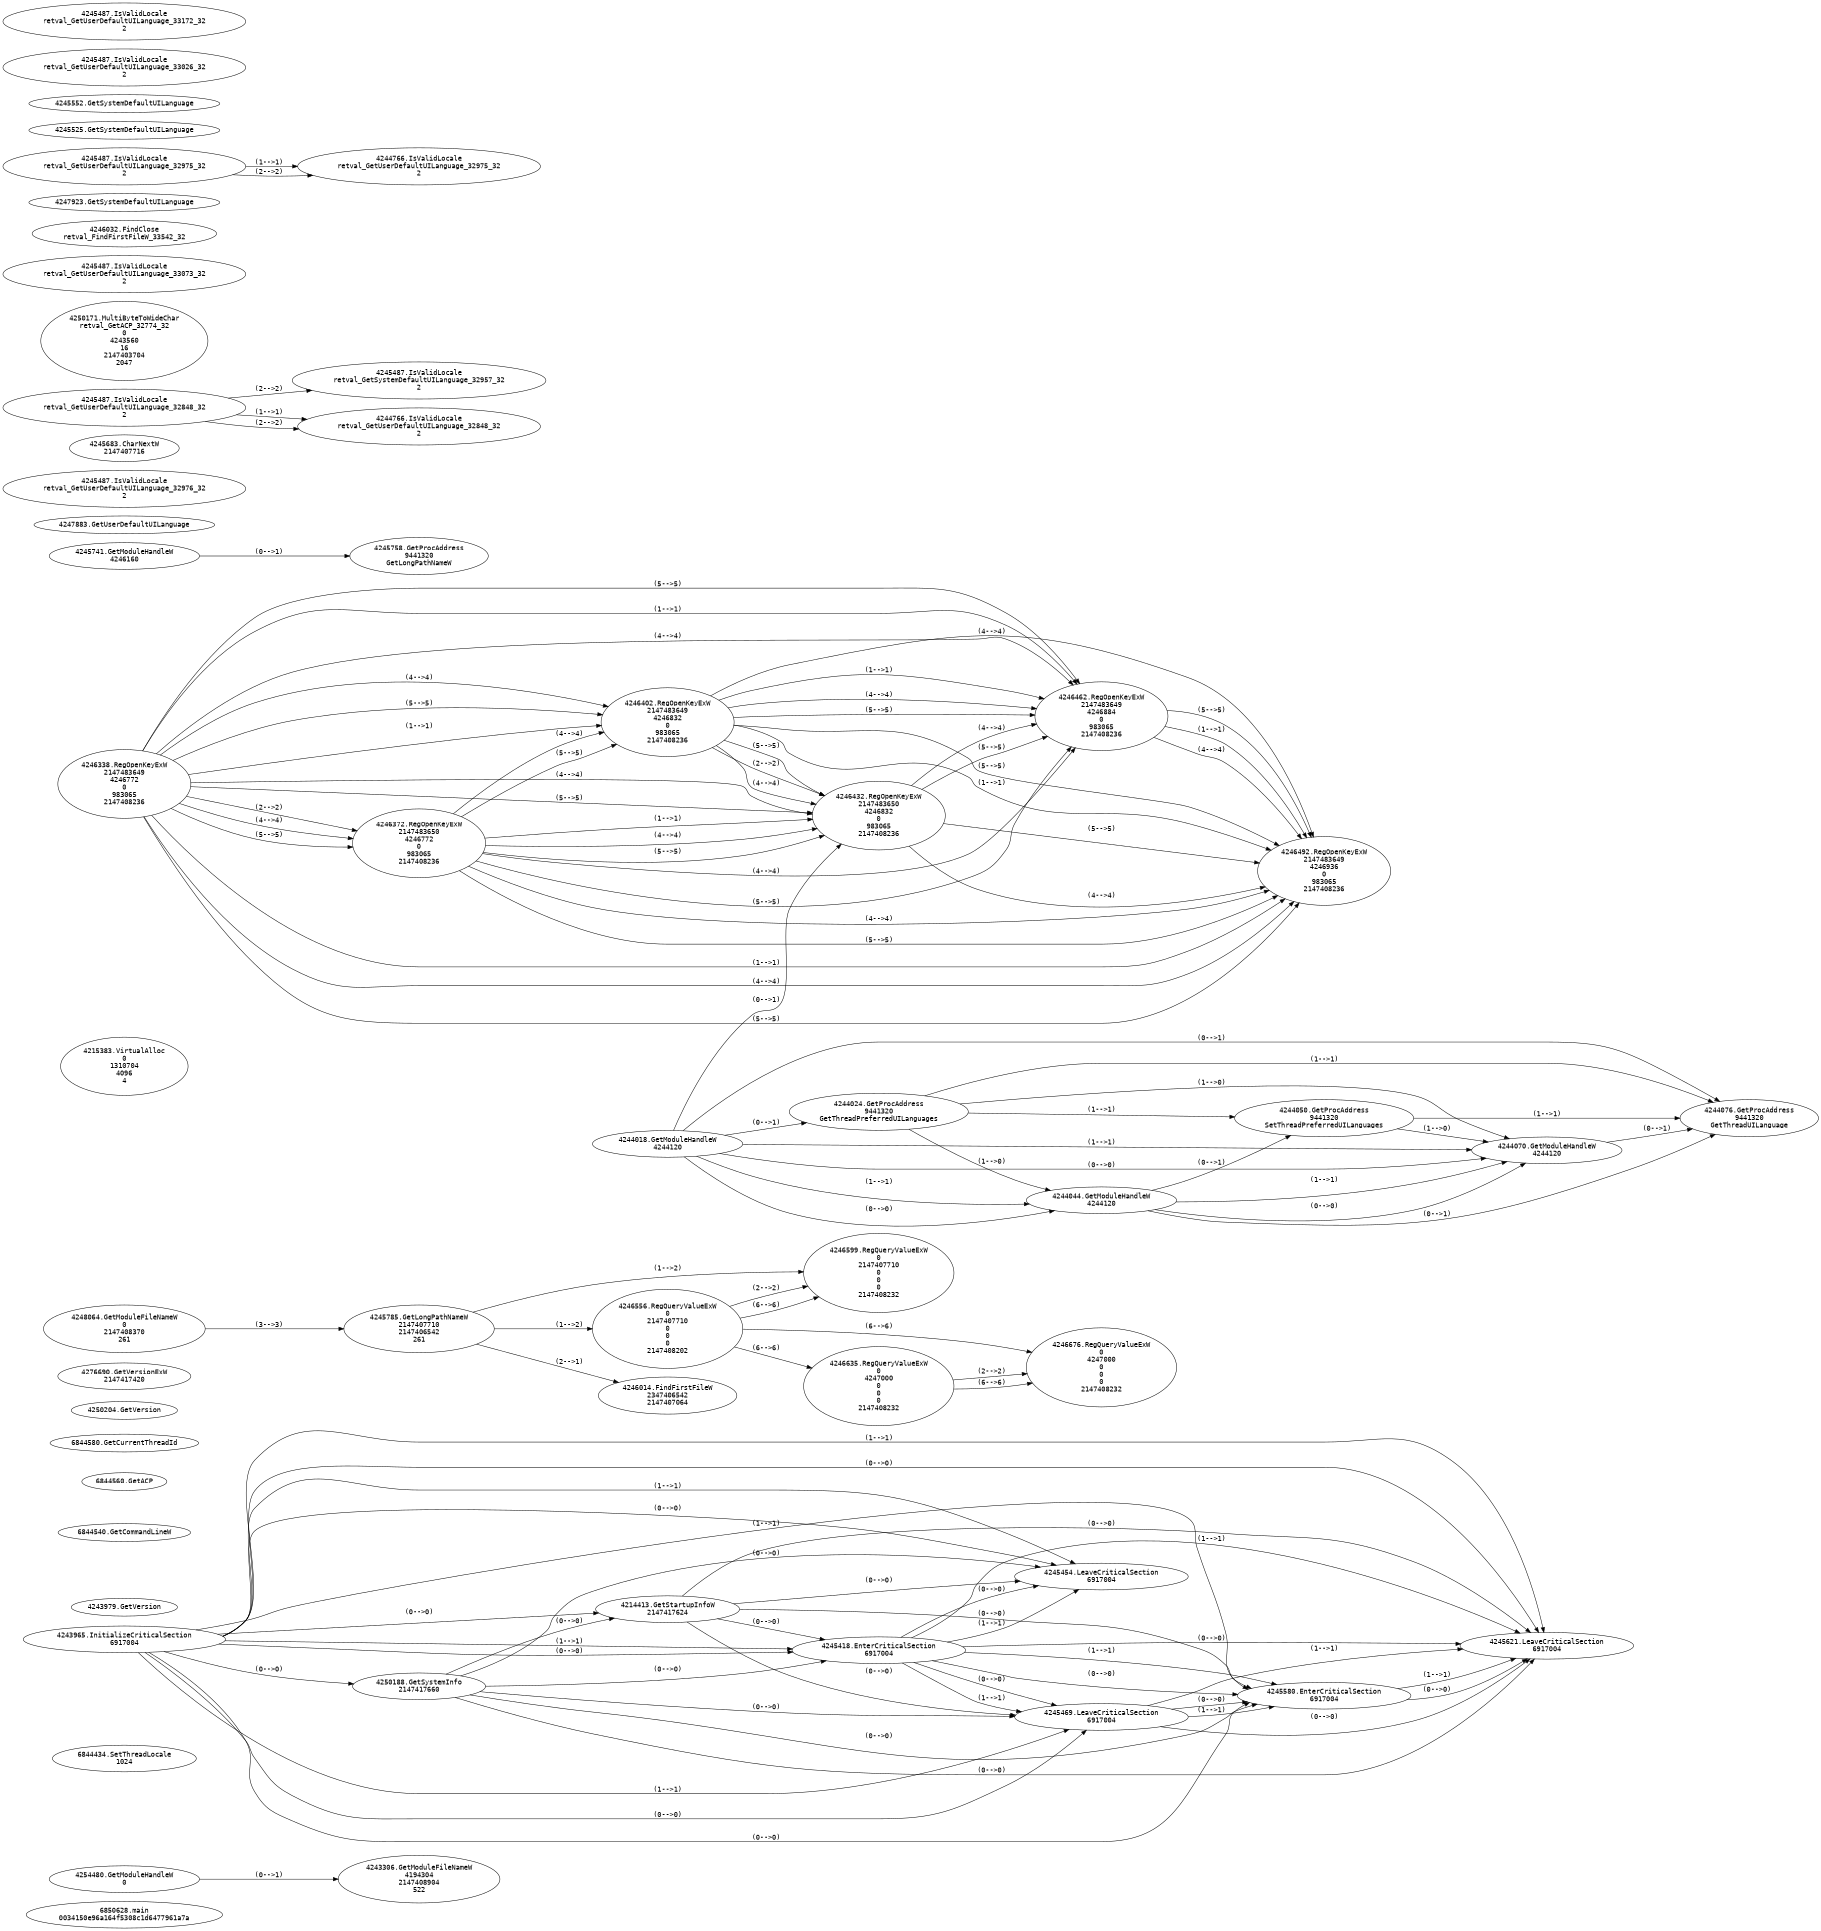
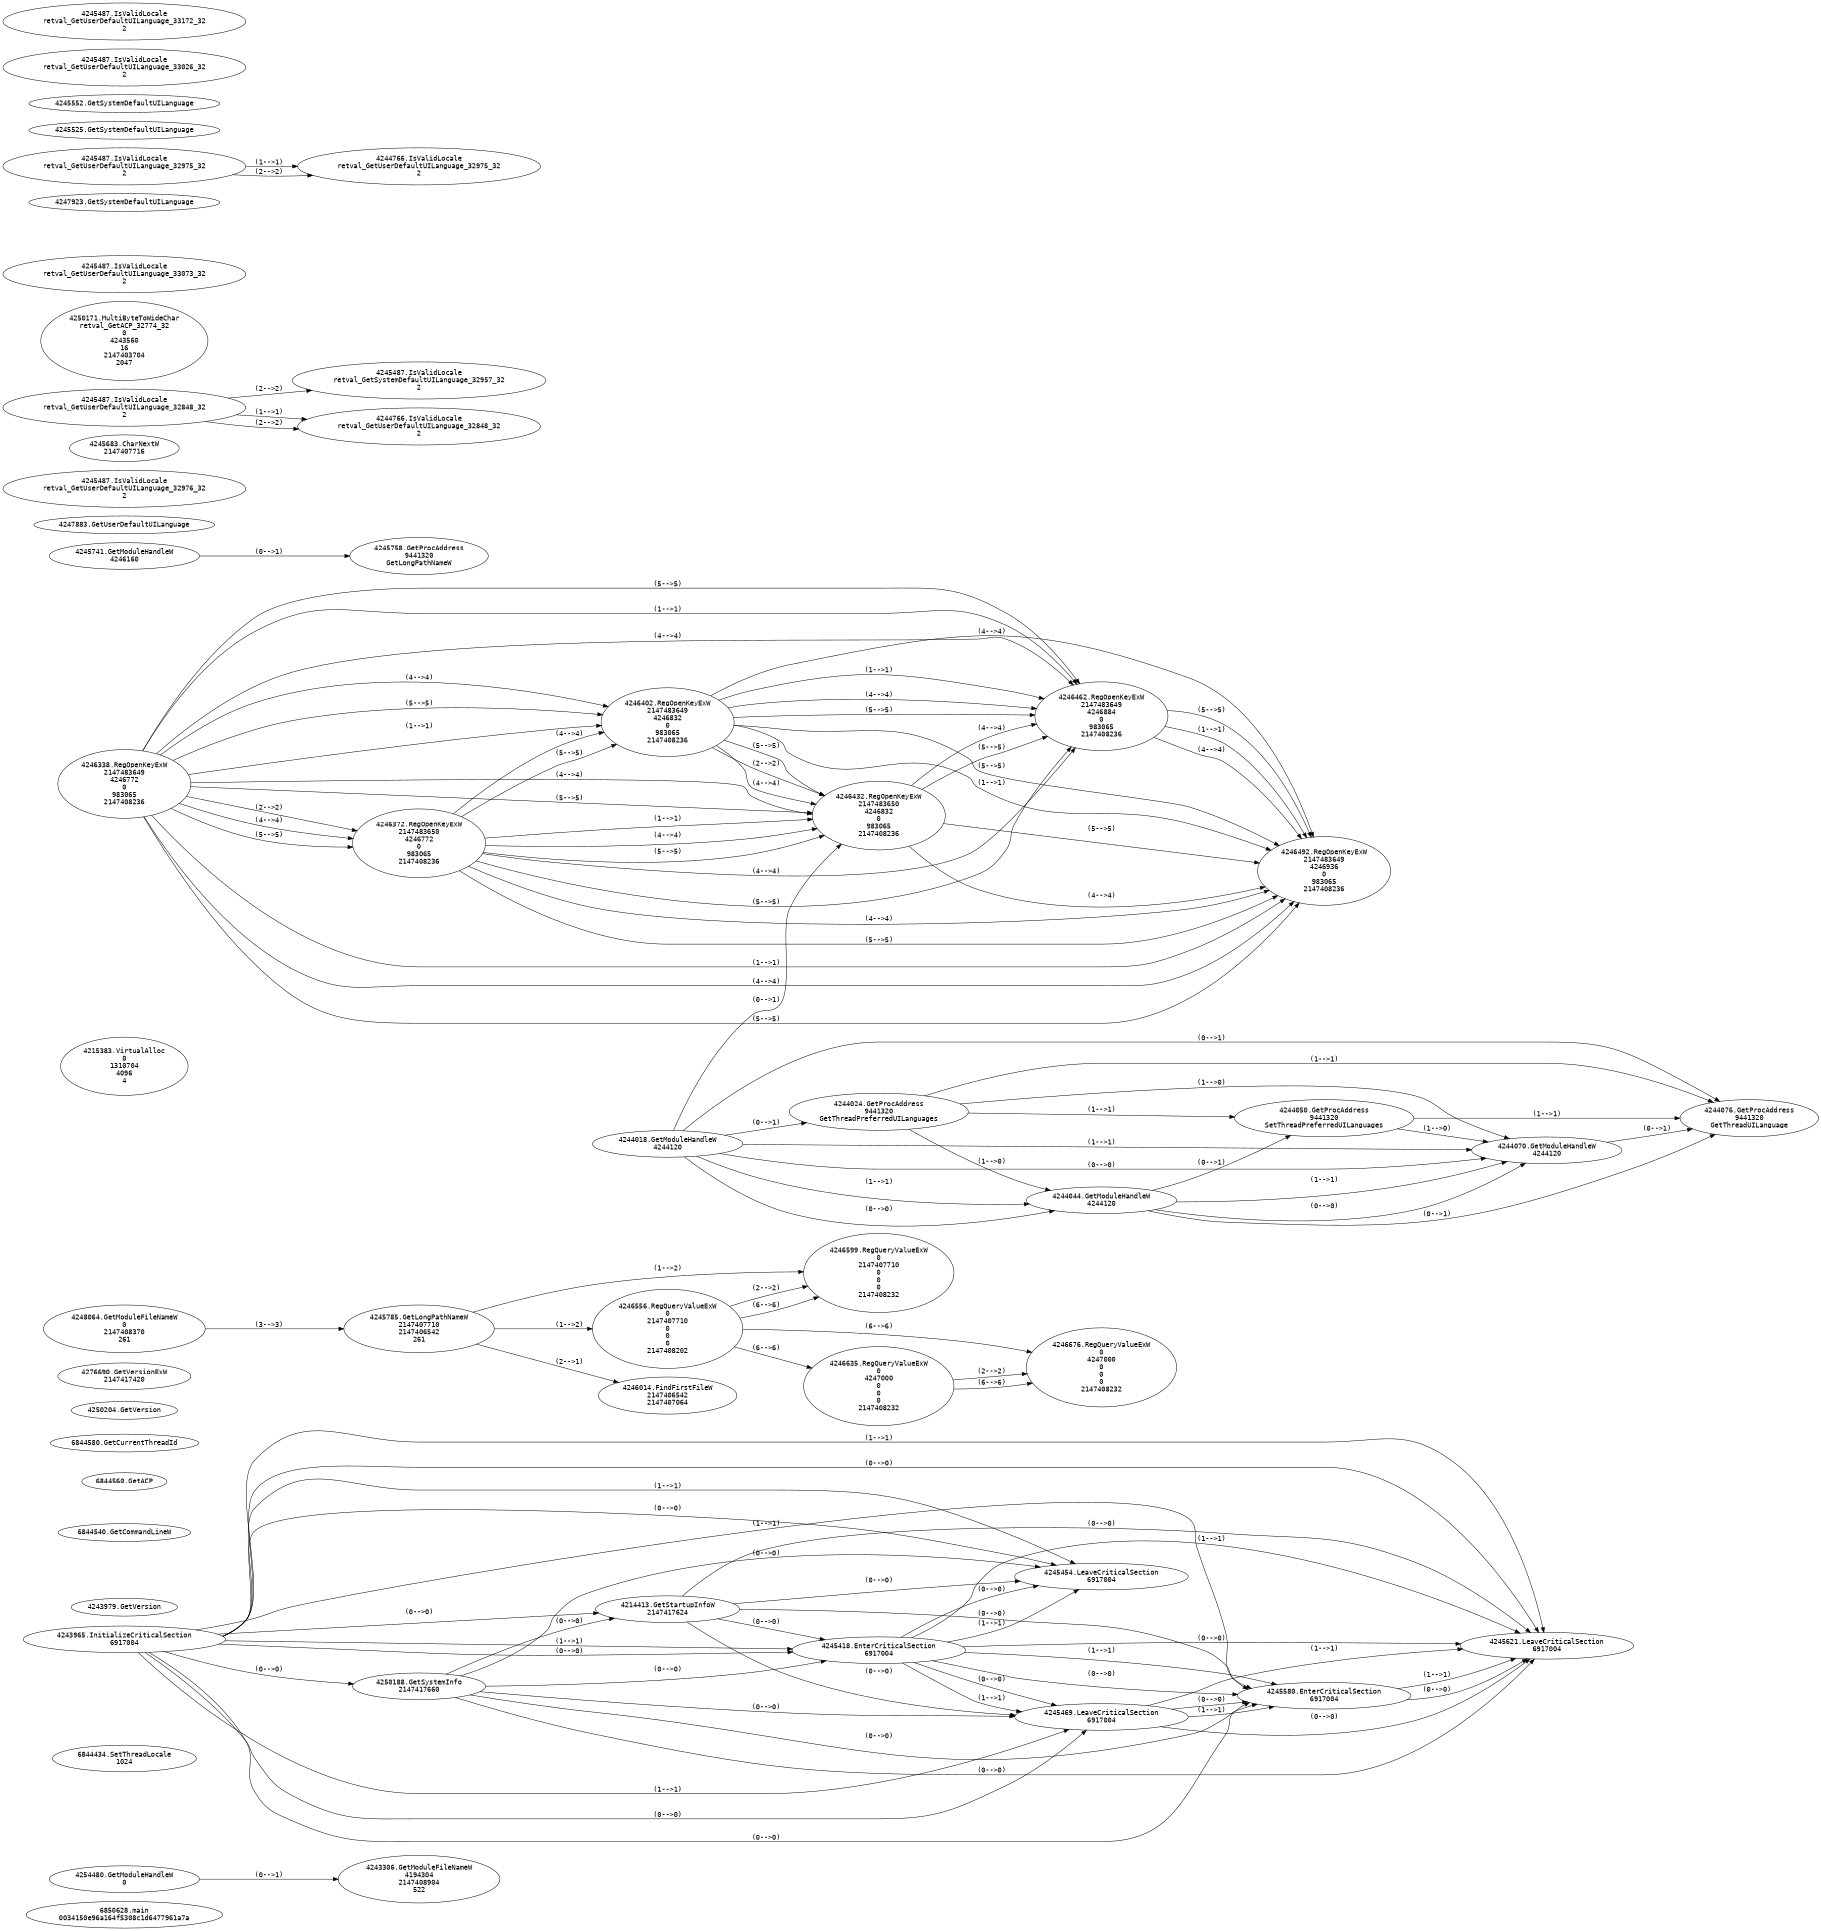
(124, 234) -> none
(668, 1396) -> (668, 1396)
